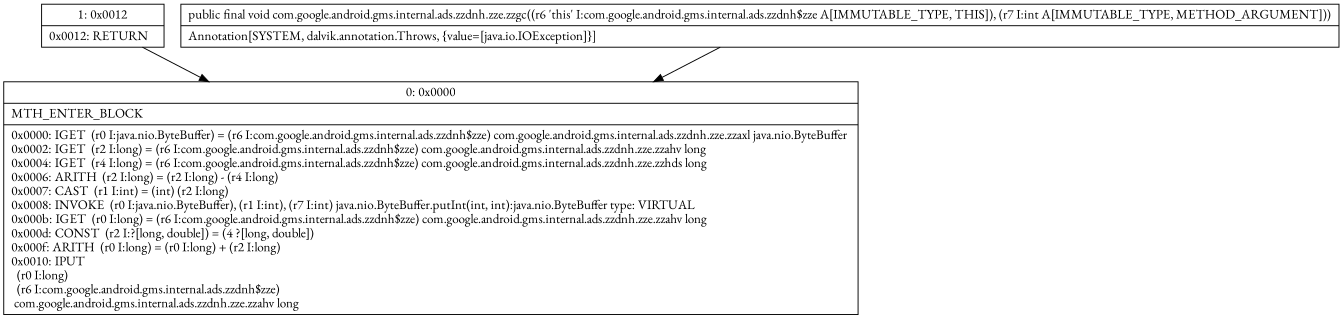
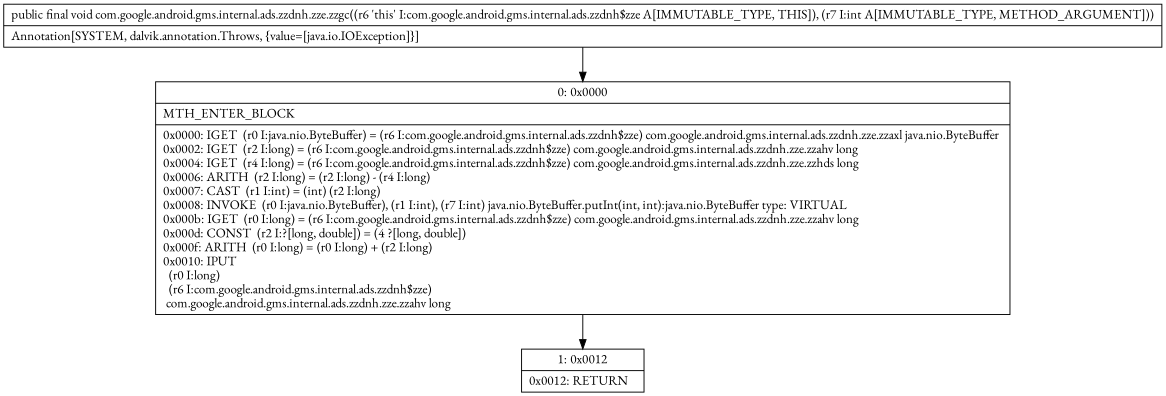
(171, 62) -> (583, 327)
